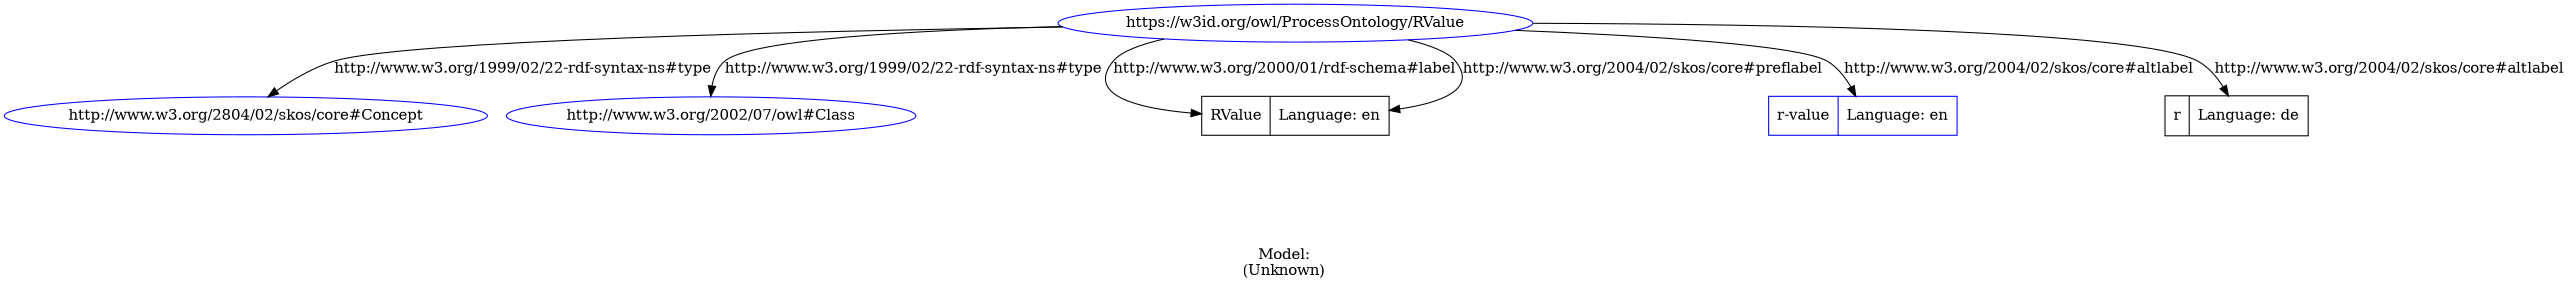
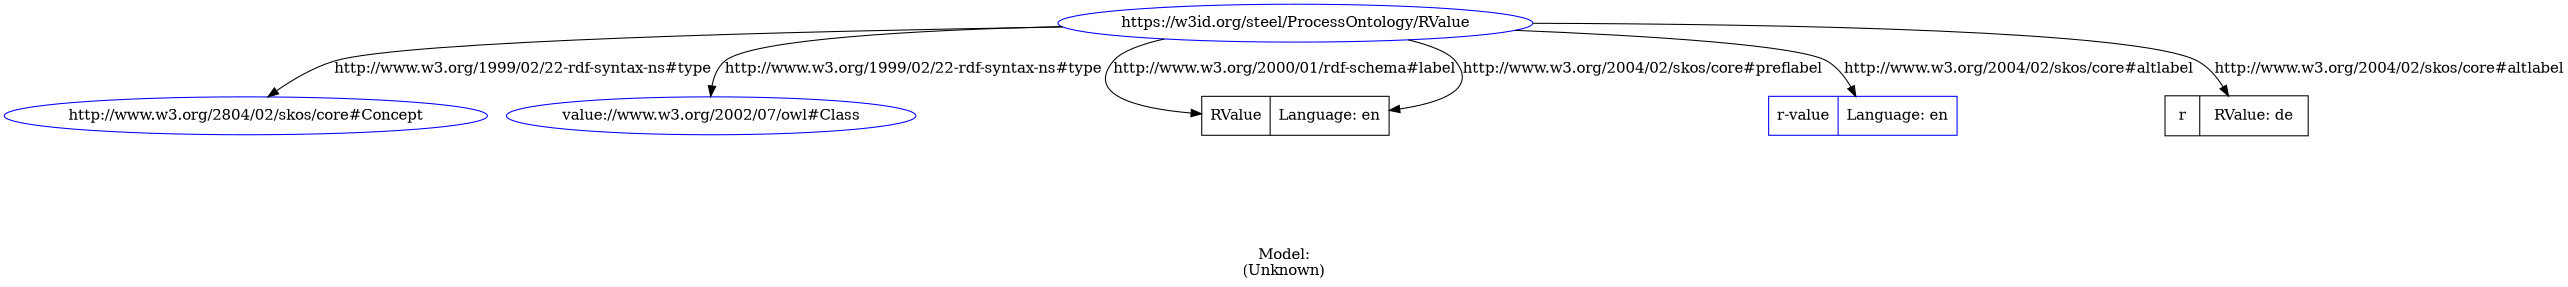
(1295, 23) -> (1295, 23)
(2249, 115) -> (2254, 115)
(711, 116) -> (711, 116)
